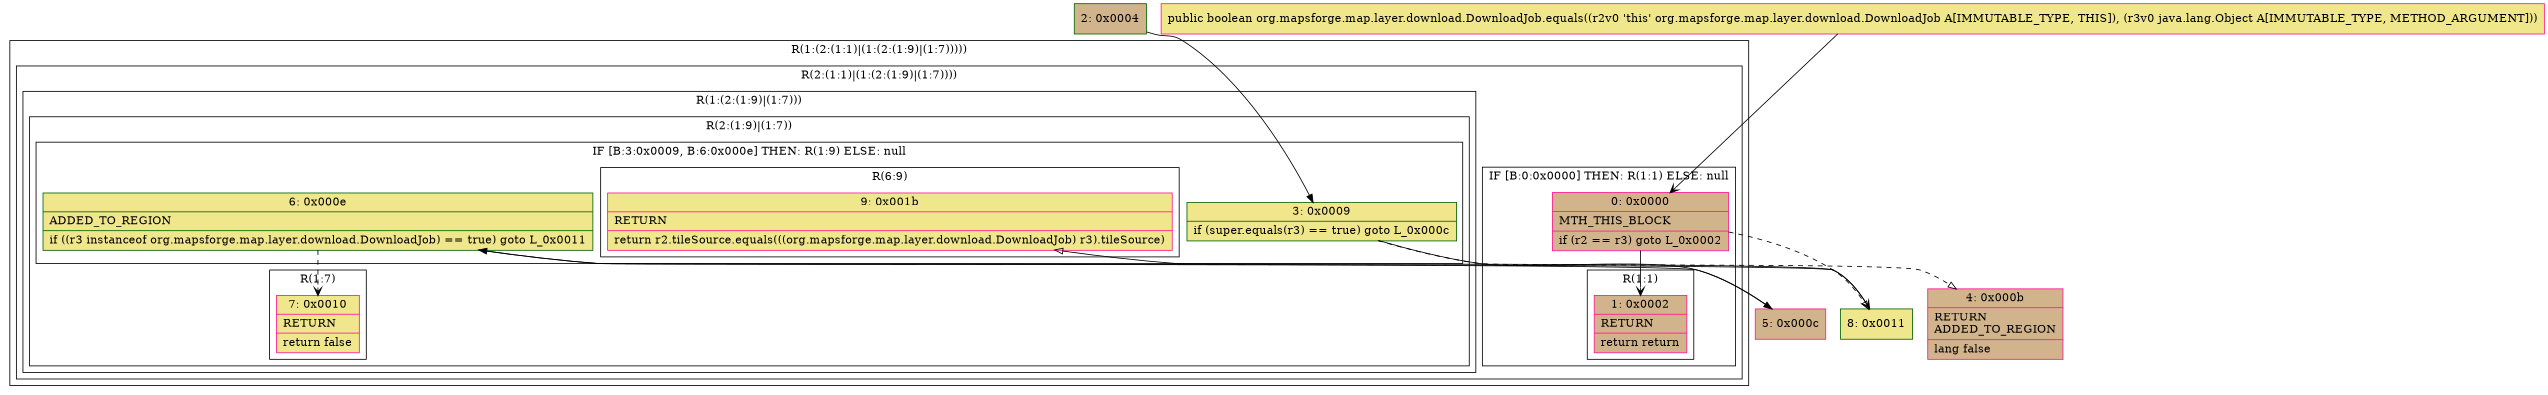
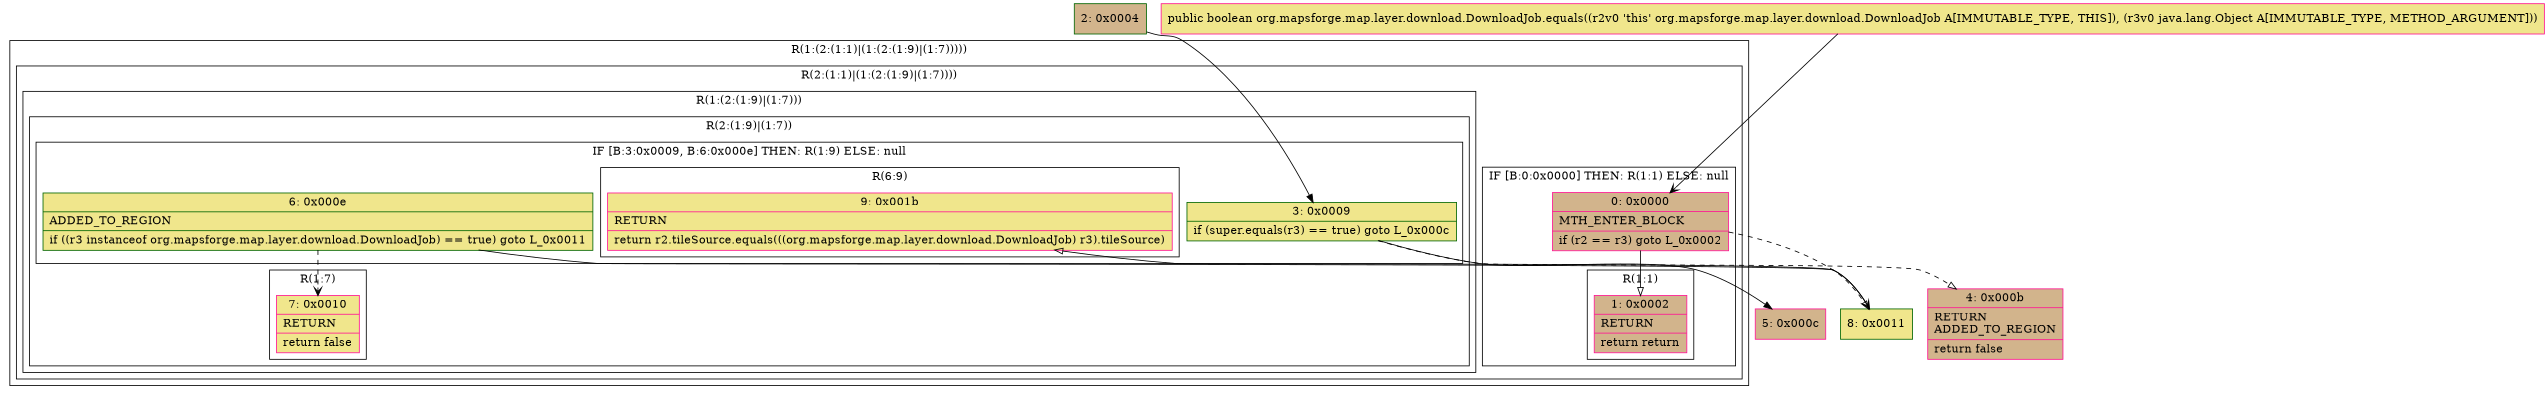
(1615, 221) -> (1622, 221)
(1134, 265) -> none
(1641, 275) -> (1641, 275)
(1963, 349) -> (1969, 349)
